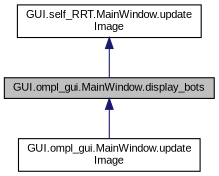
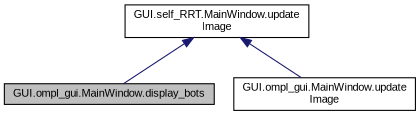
(109, 124) -> (276, 61)
